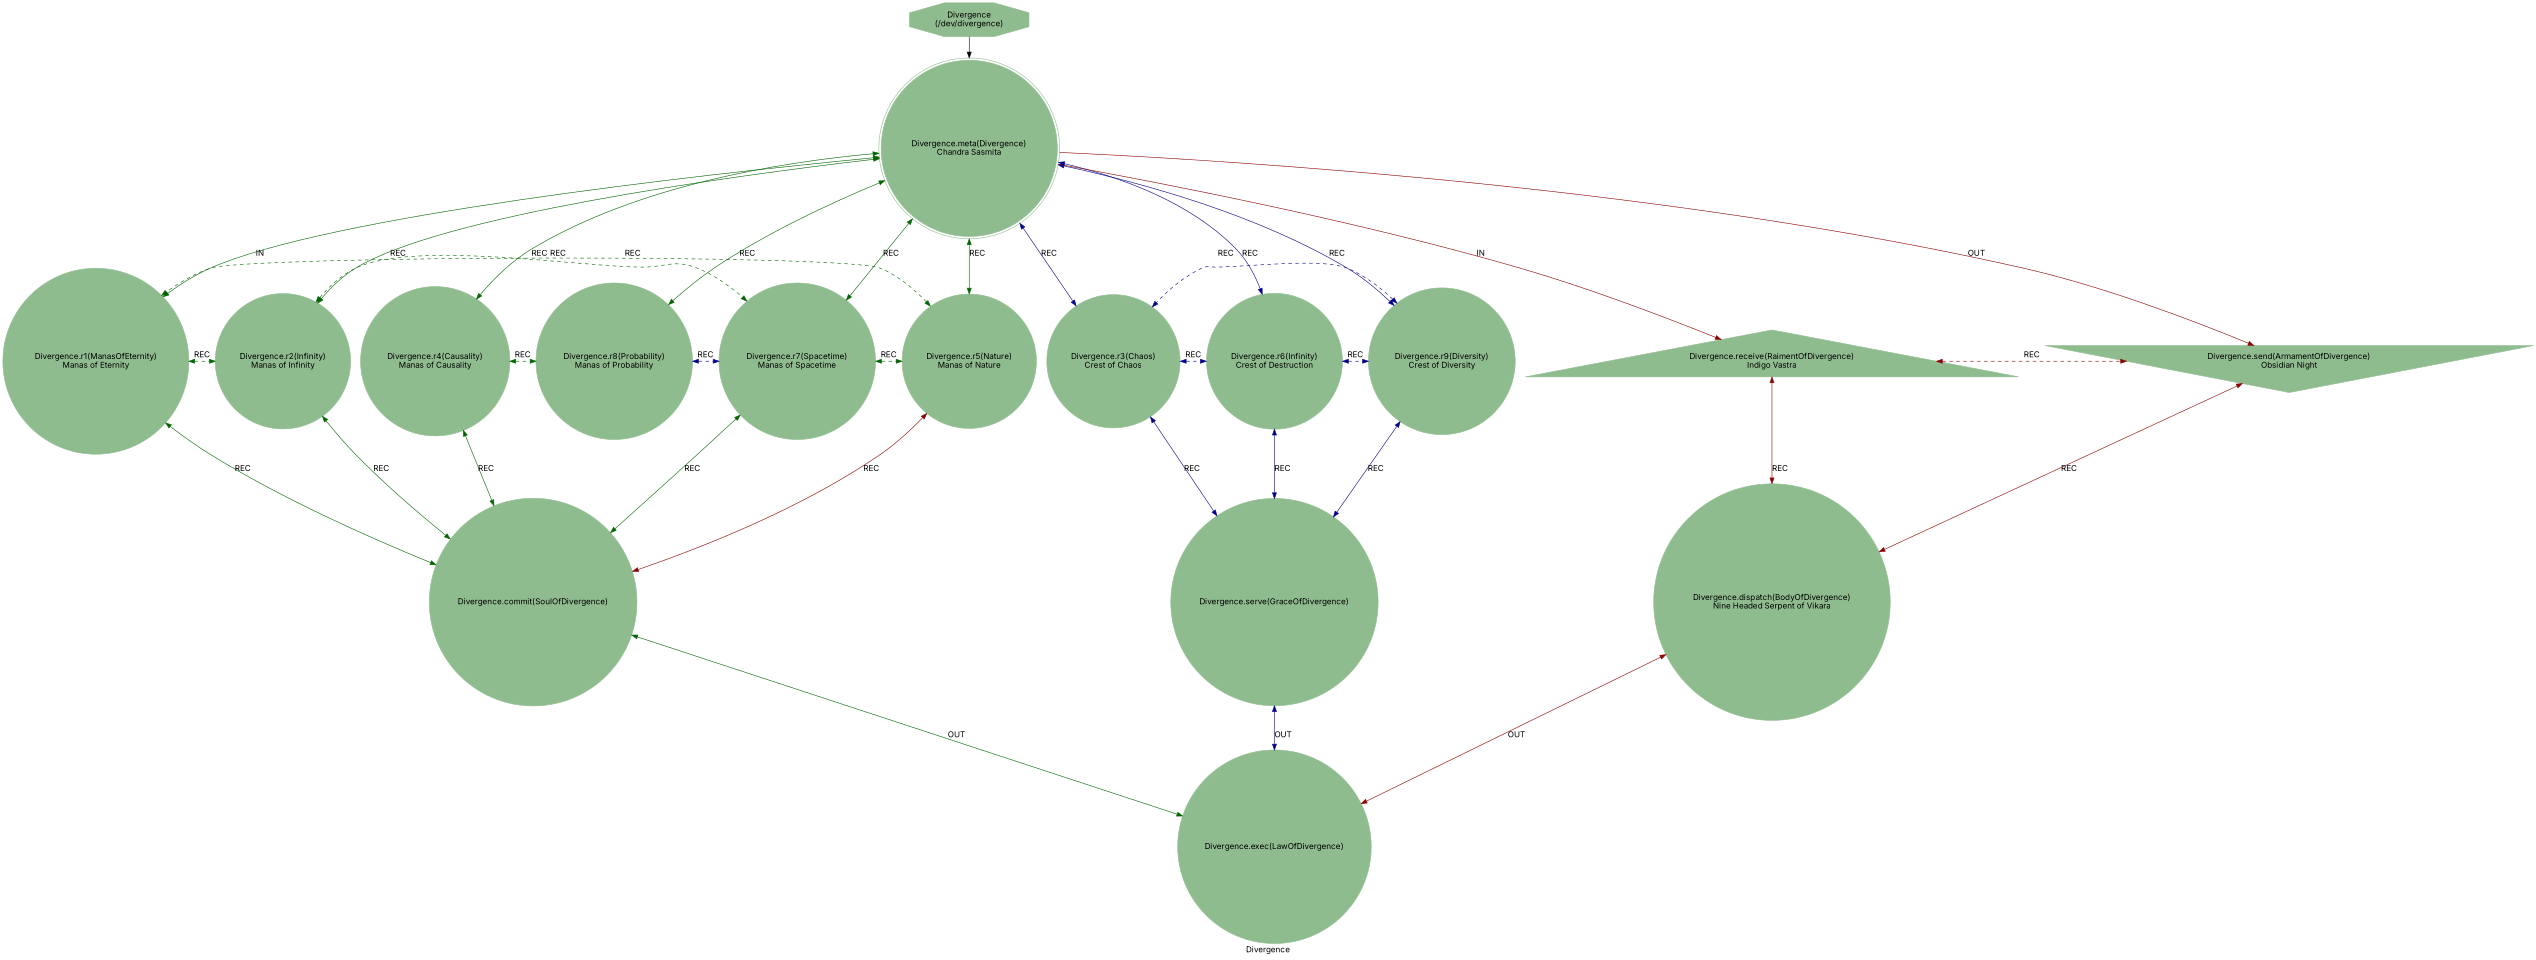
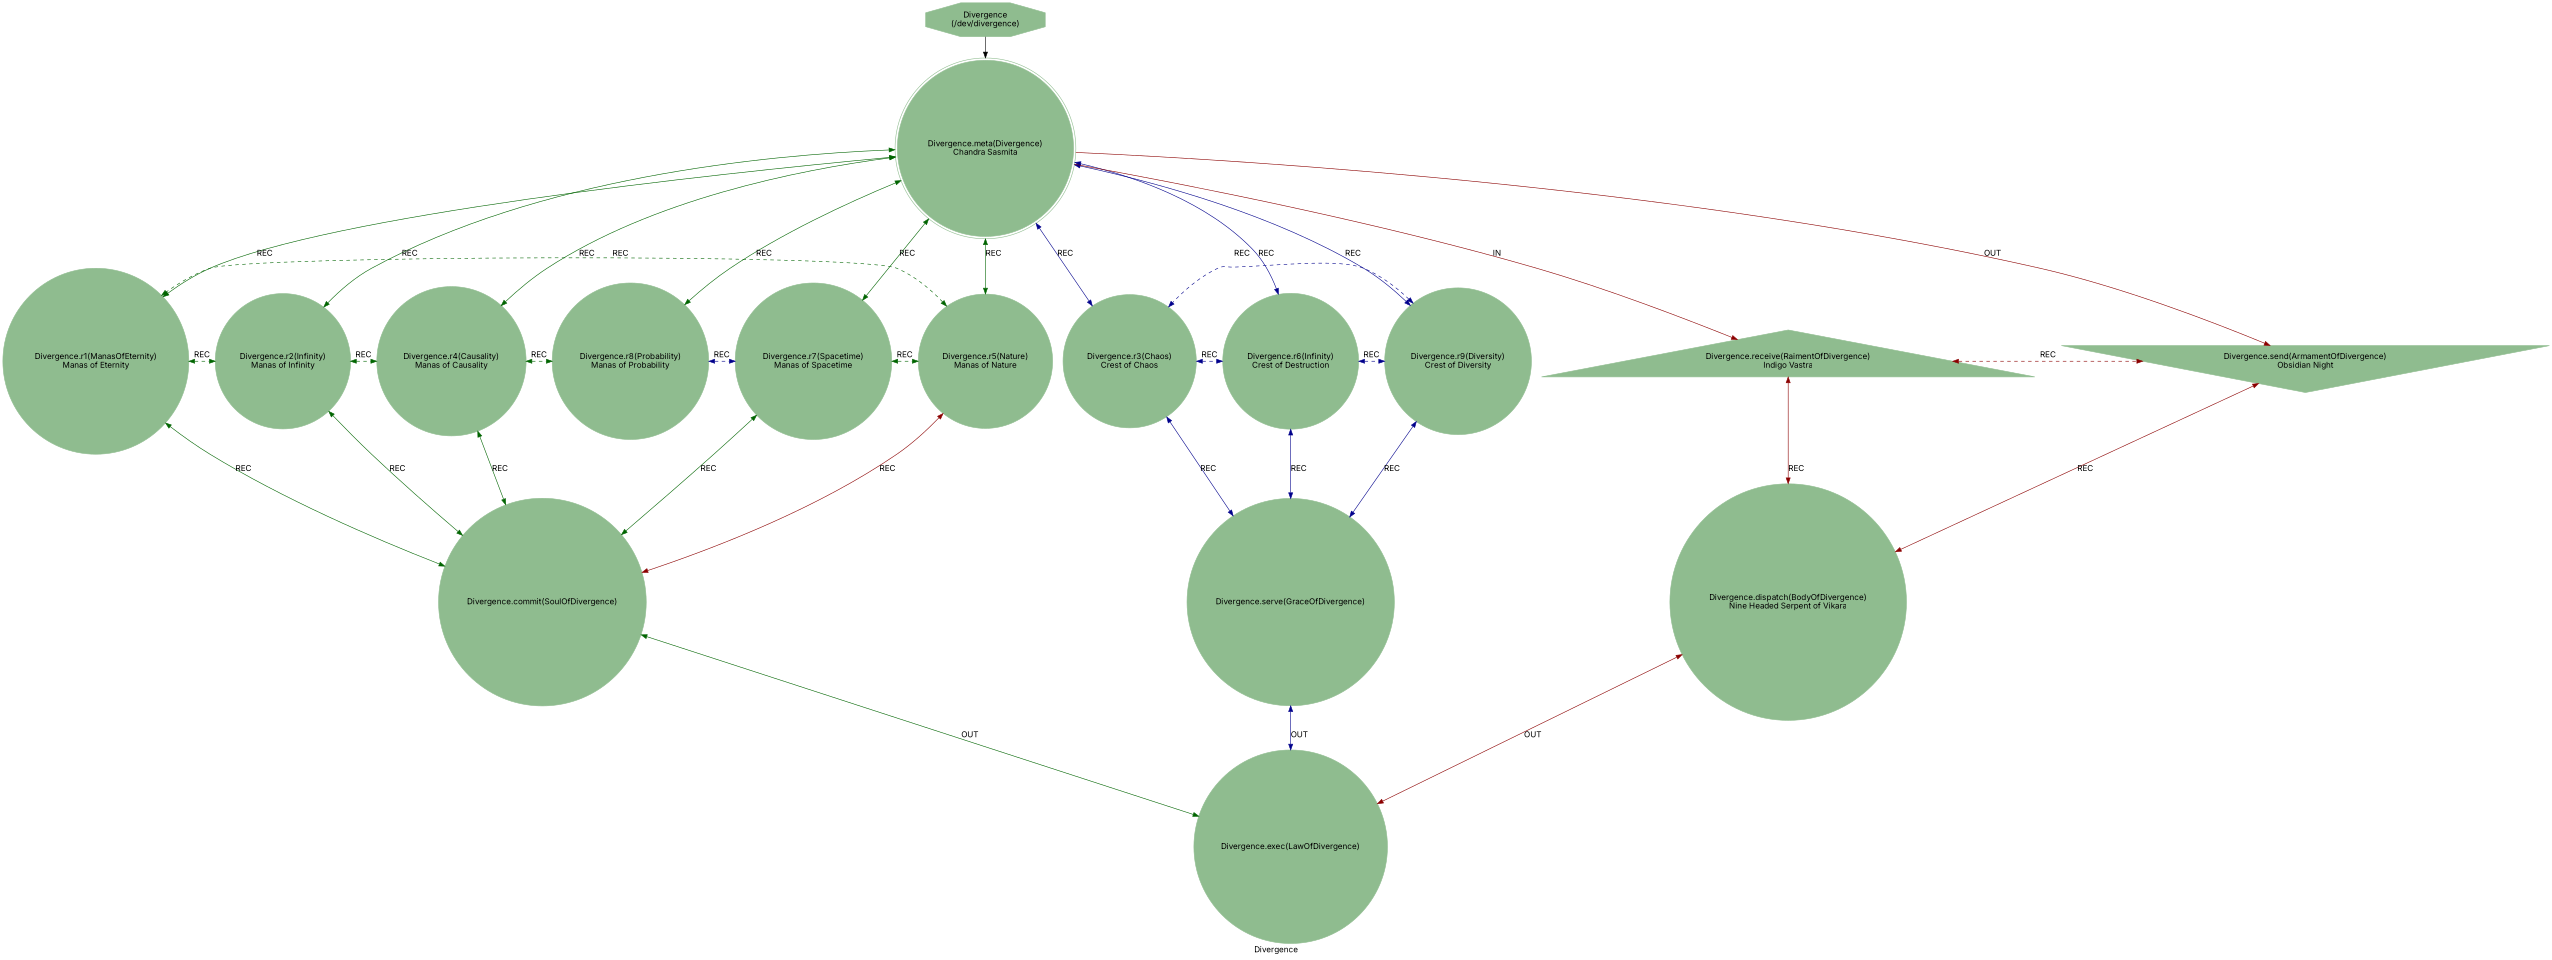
(260, 254) -> (265, 254)
(563, 262) -> (364, 361)
